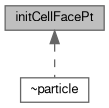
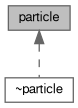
(55, 18) -> (39, 18)
